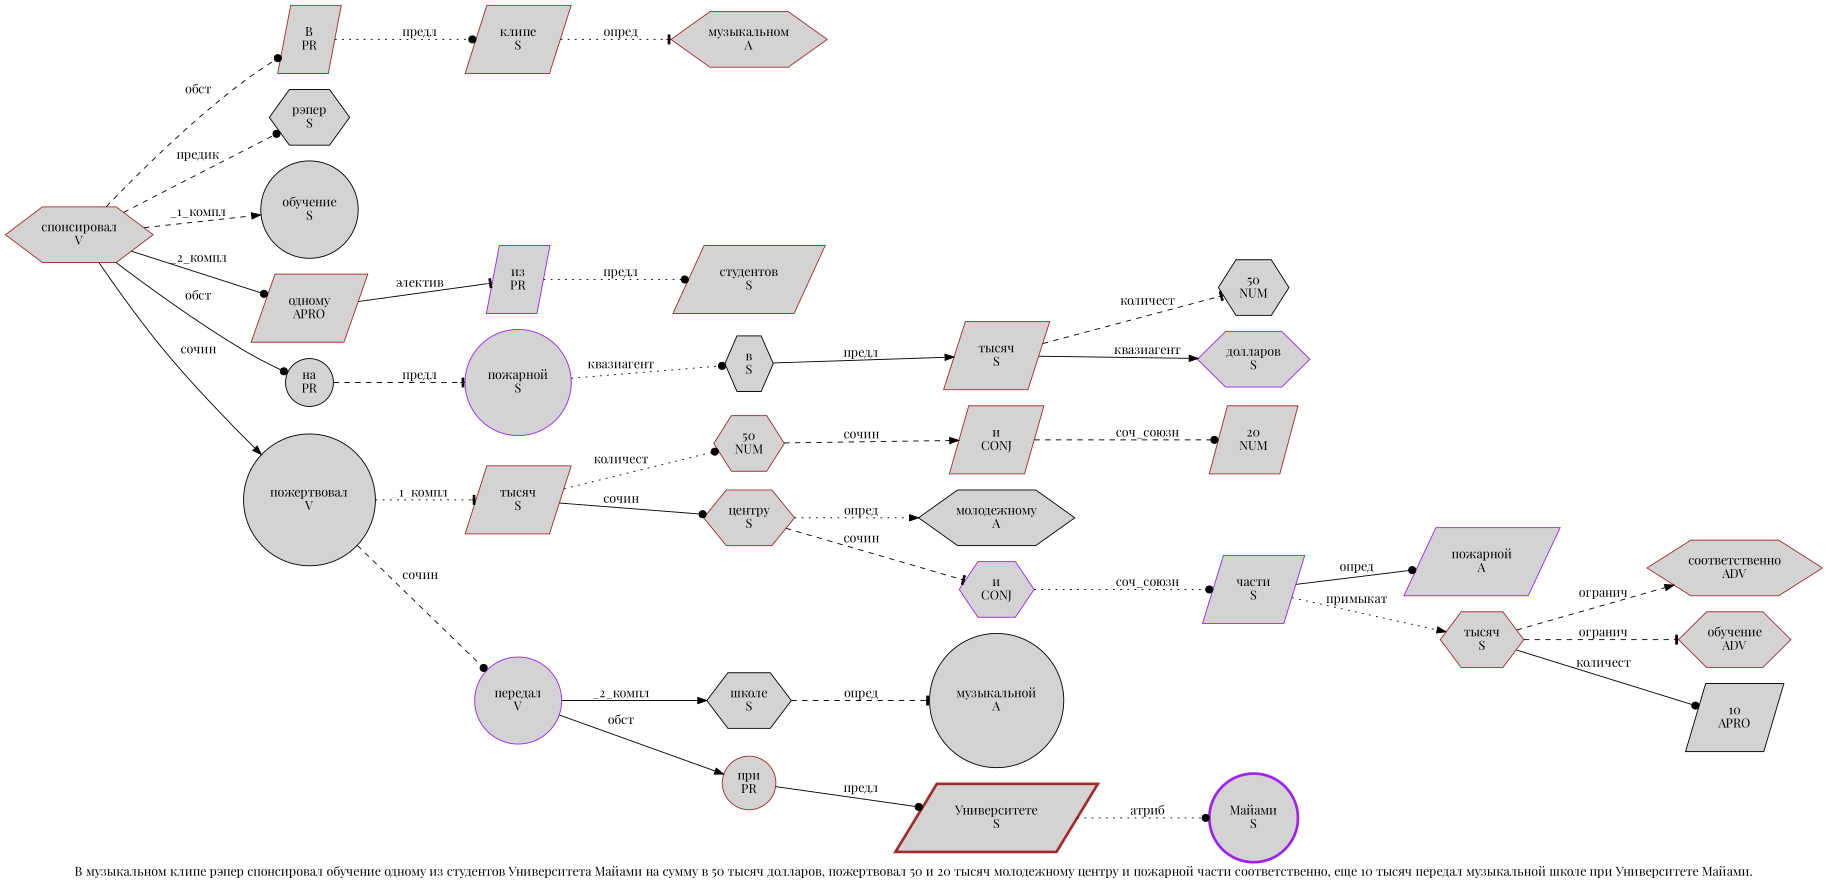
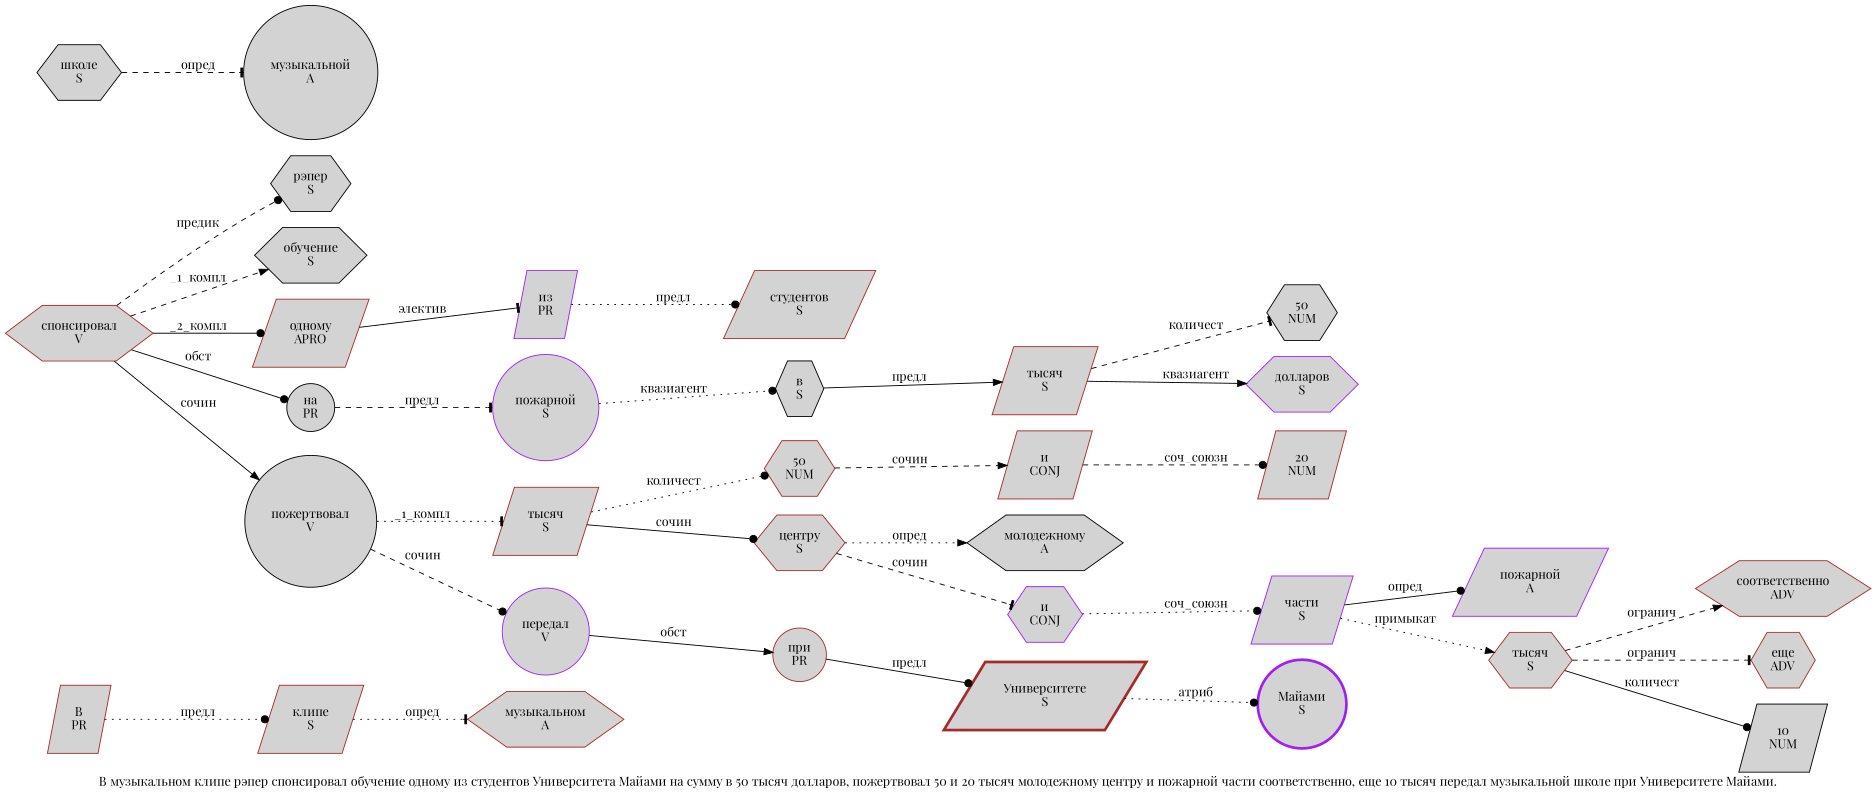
(186, 129) -> none
(309, 210) -> (311, 255)
(1735, 640) -> (1783, 660)
(630, 701) -> none
(1735, 718) -> (1783, 738)
